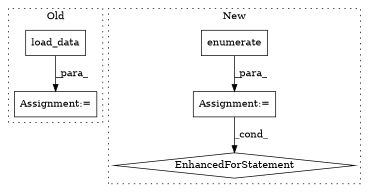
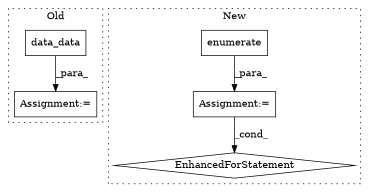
(56, 43) -> (56, 43)
